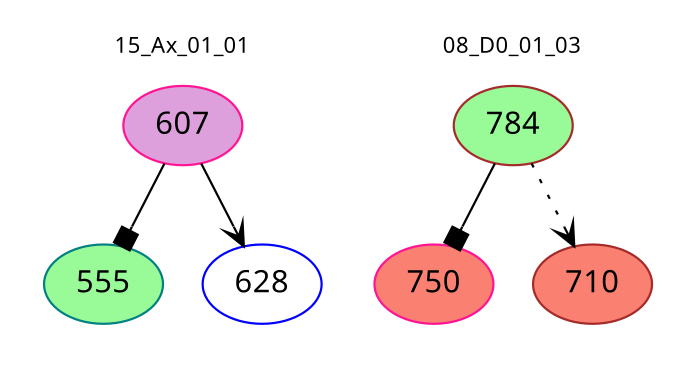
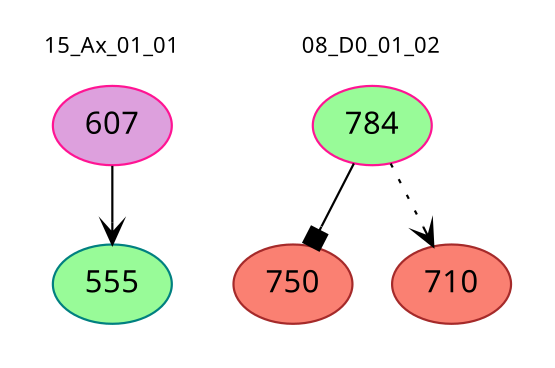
(513, 47) -> (372, 47)
(513, 126) -> (372, 126)
(148, 195) -> (112, 194)
(262, 284) -> none
(434, 284) -> (293, 284)
